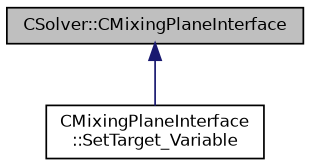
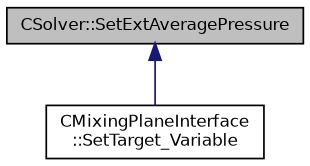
(155, 26) -> (155, 26)
